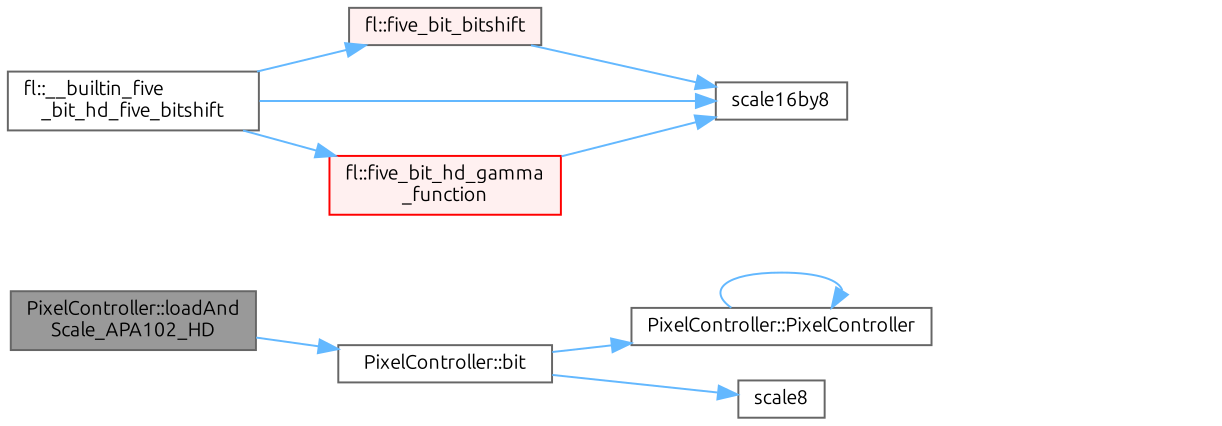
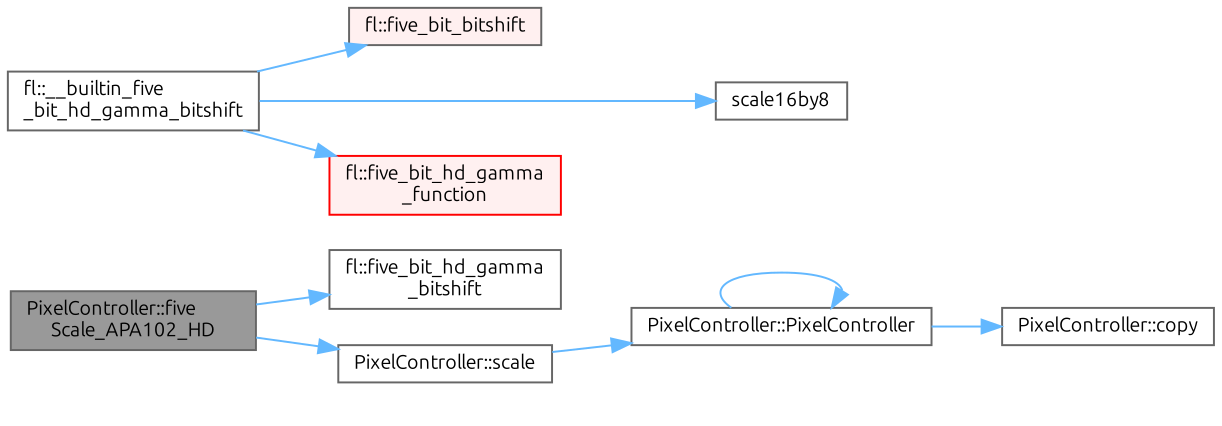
(614, 64) -> none
(133, 101) -> (133, 101)
(629, 139) -> none
none -> (445, 279)
(133, 321) -> (133, 321)
none -> (1108, 327)
(445, 364) -> (445, 364)
(782, 399) -> none
